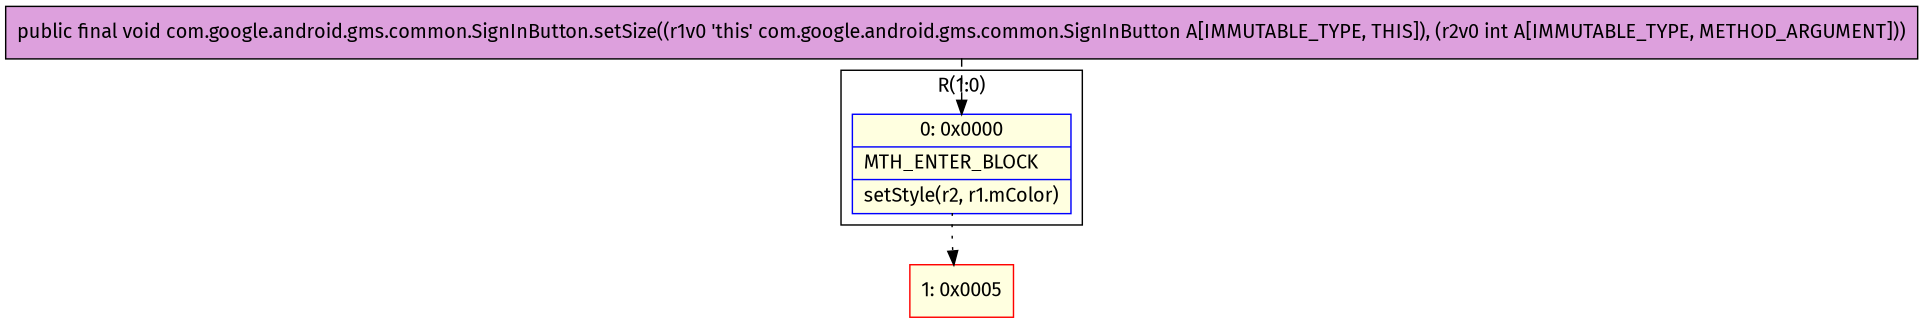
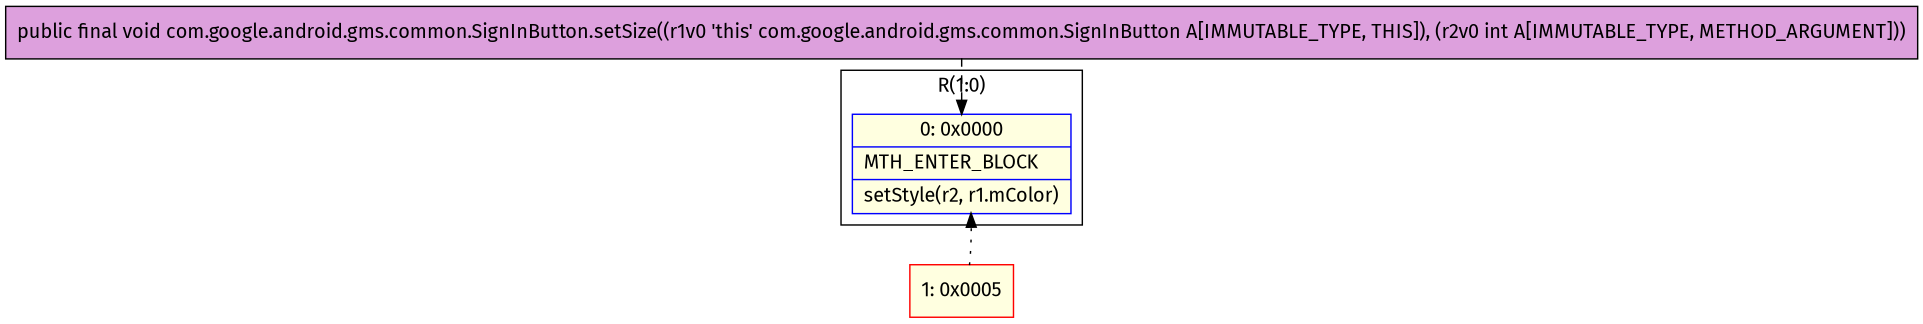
(952, 234) -> (971, 246)
